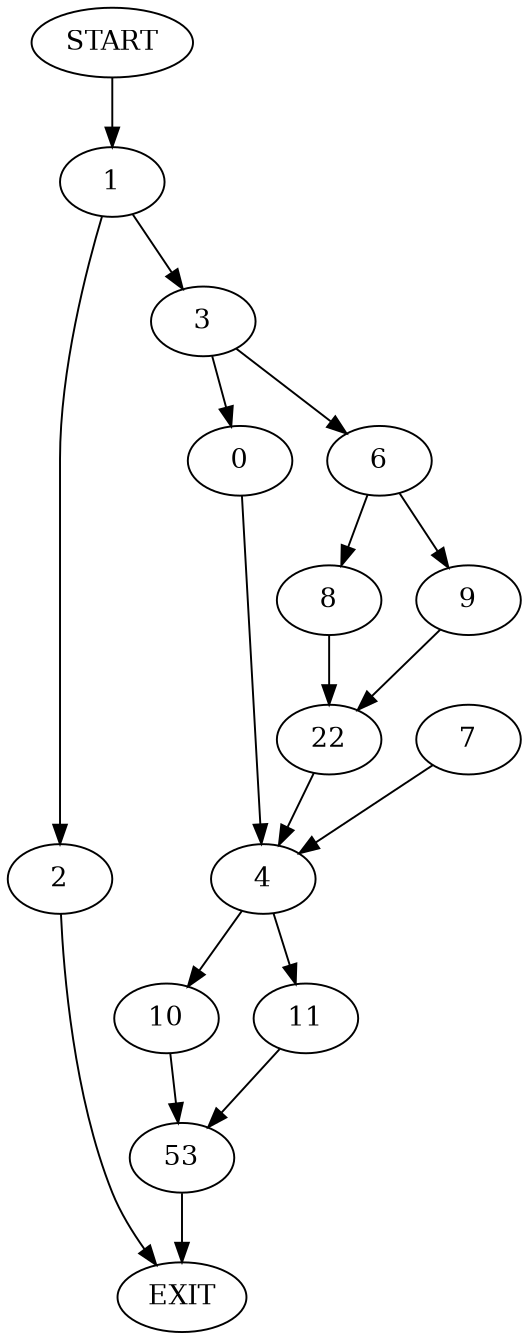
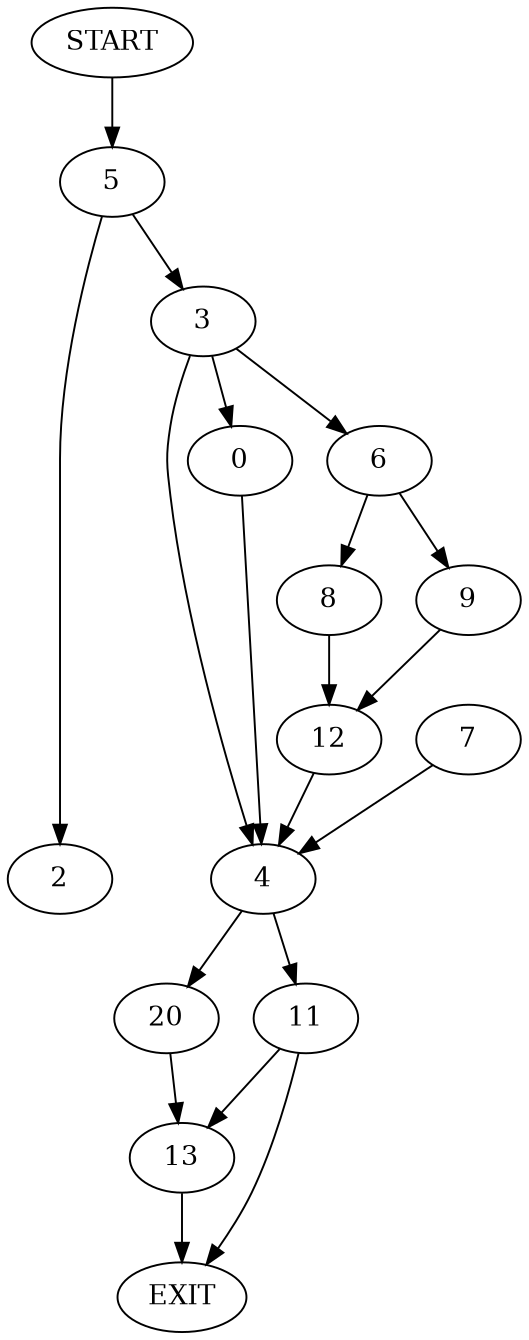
(112, 182) -> (112, 182)
none -> (186, 593)
(329, 740) -> (329, 740)
(167, 1018) -> (167, 1018)
(82, 1087) -> (268, 1155)
(182, 1158) -> (182, 1158)
